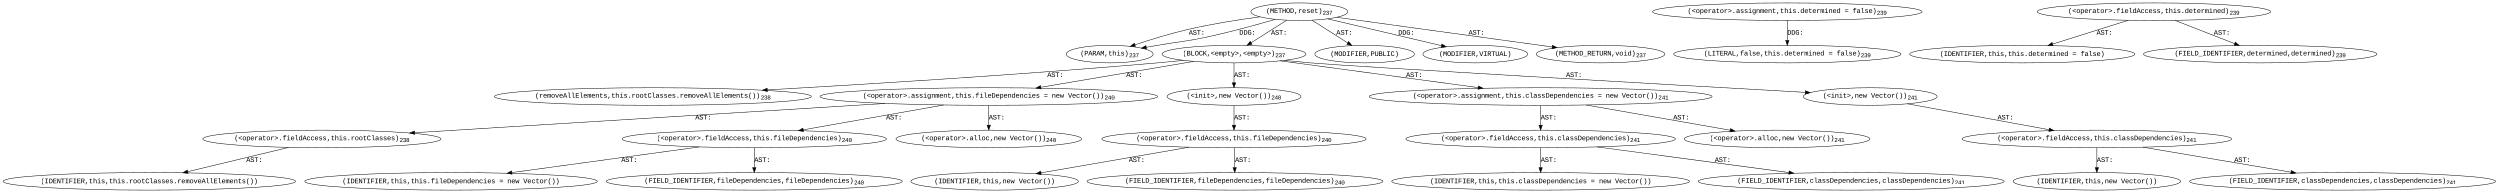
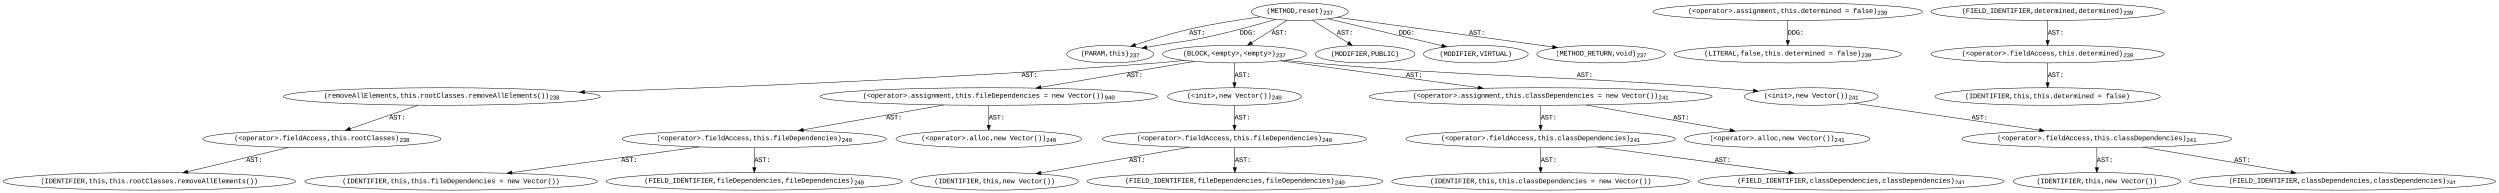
(2205, 32) -> (2048, 30)
(1110, 96) -> (1110, 96)
(650, 118) -> (384, 117)
